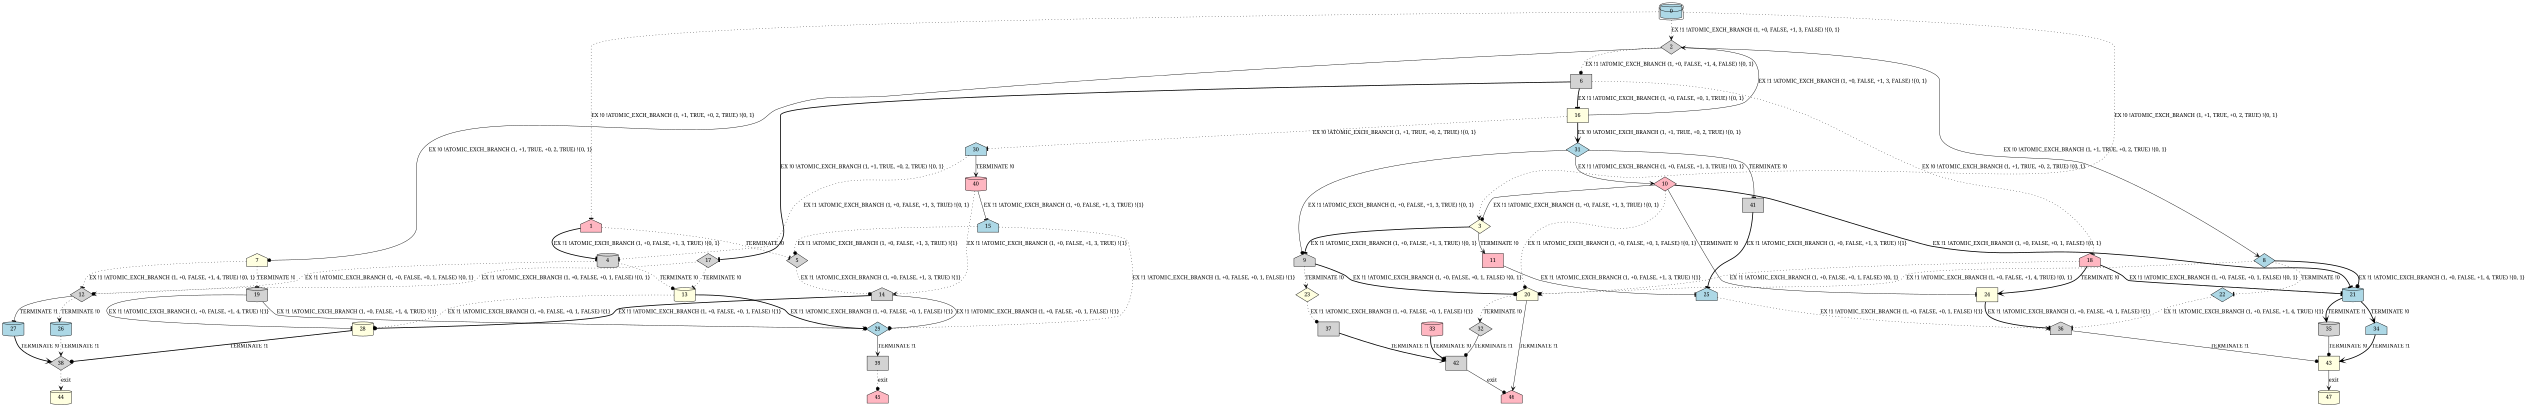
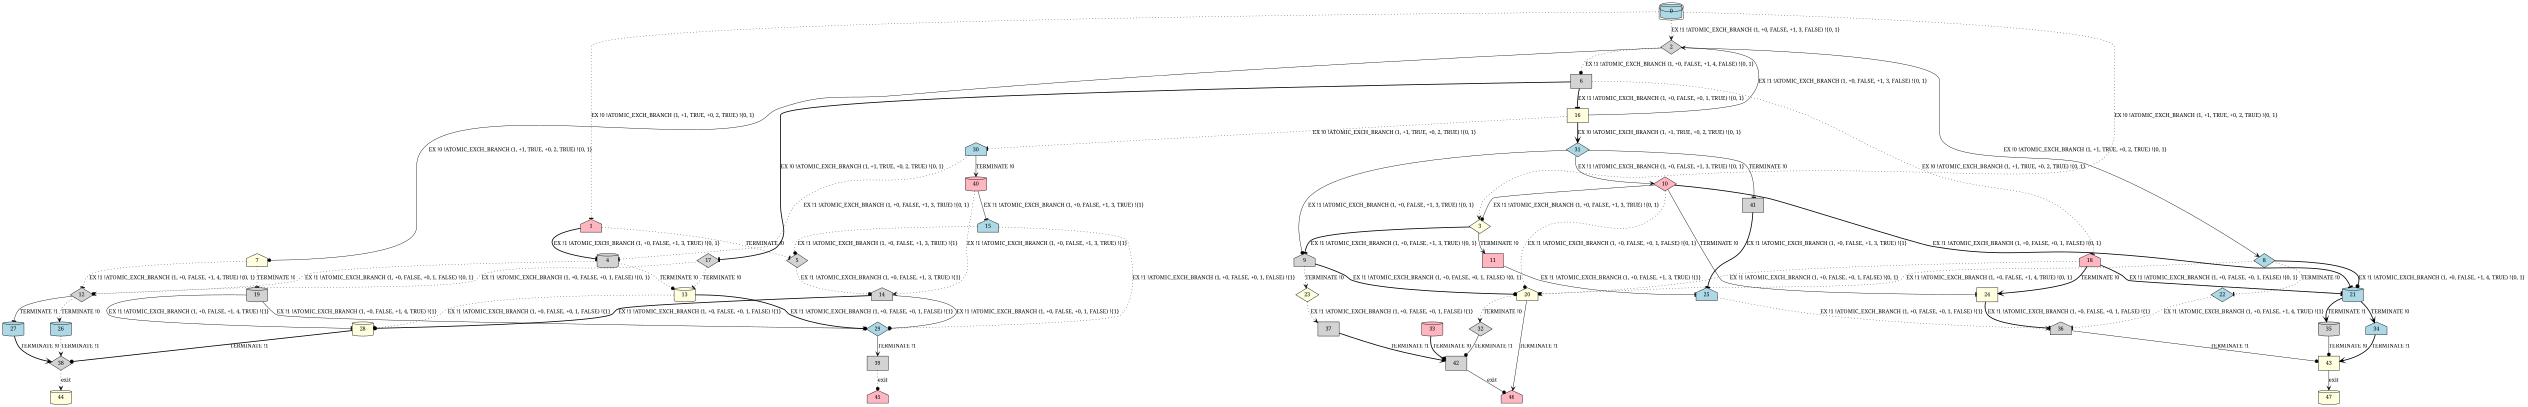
(1309, 312) -> (1309, 312)
